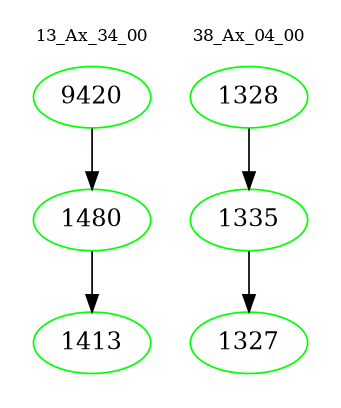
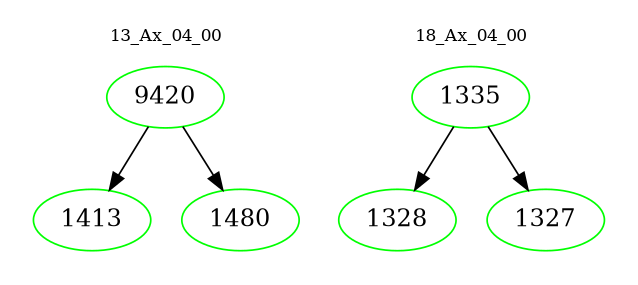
(92, 37) -> (166, 37)
(249, 37) -> (472, 37)
(249, 150) -> (439, 151)
(92, 273) -> (134, 151)
